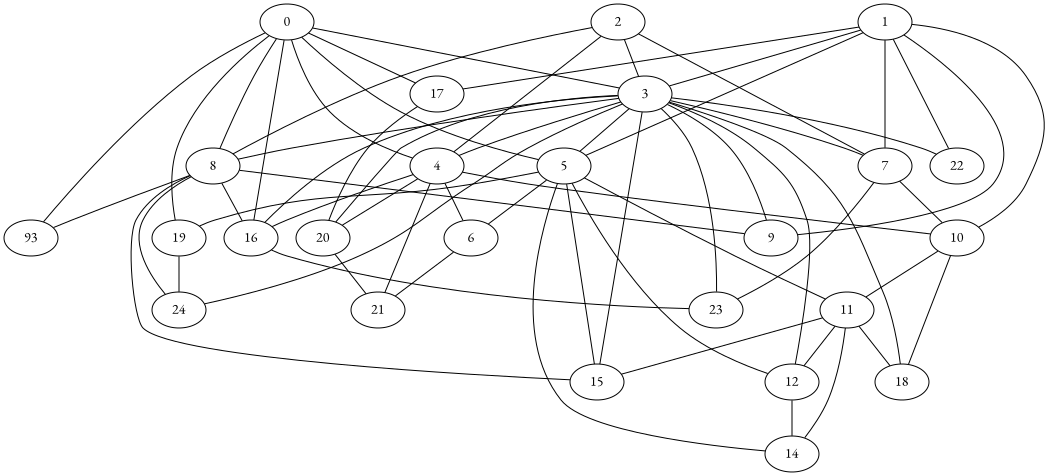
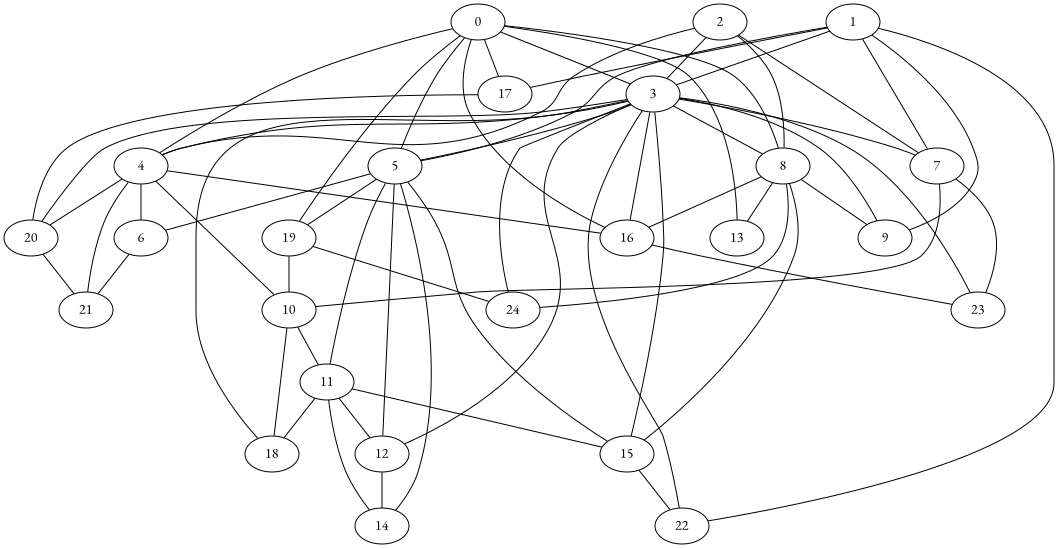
(1038, 98) -> (289, 274)
(31, 238) -> (737, 238)
none -> (655, 490)
